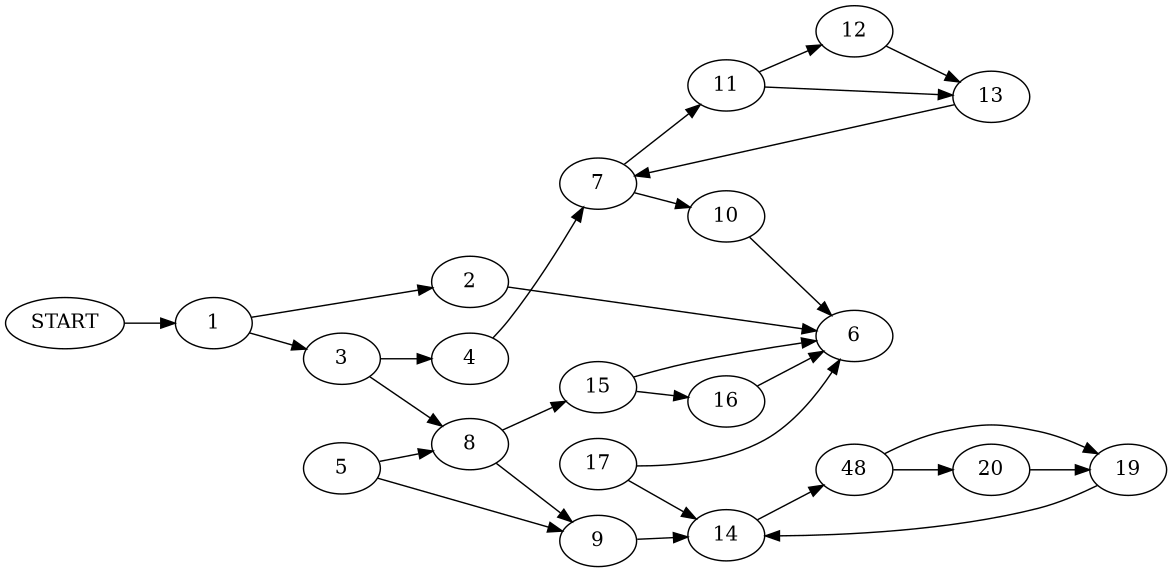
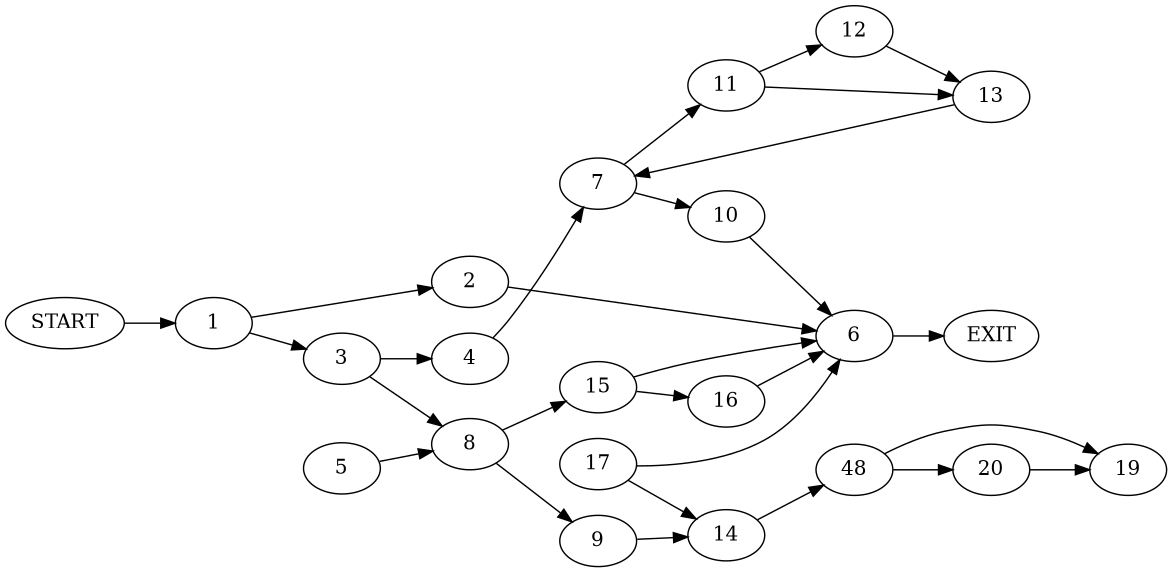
none -> (991, 336)
(463, 503) -> none
(941, 526) -> none
